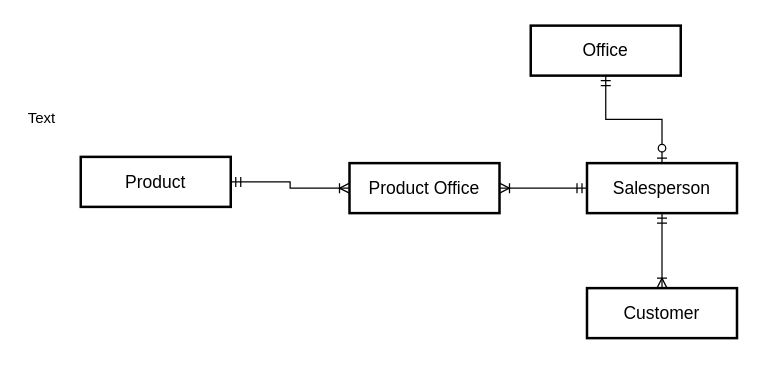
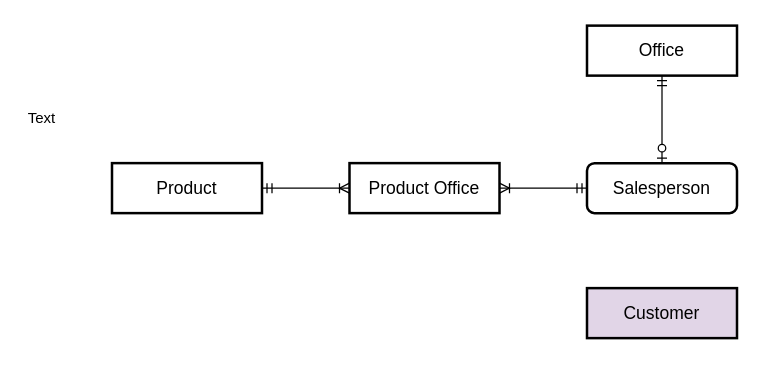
(606, 51) -> (662, 51)
(156, 182) -> (187, 188)
(662, 188) -> (662, 188)
(662, 250) -> none
(662, 313) -> (662, 313)
